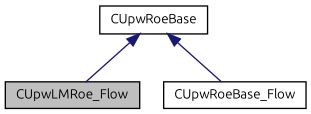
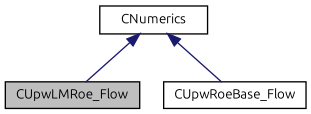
(154, 20) -> (154, 20)
